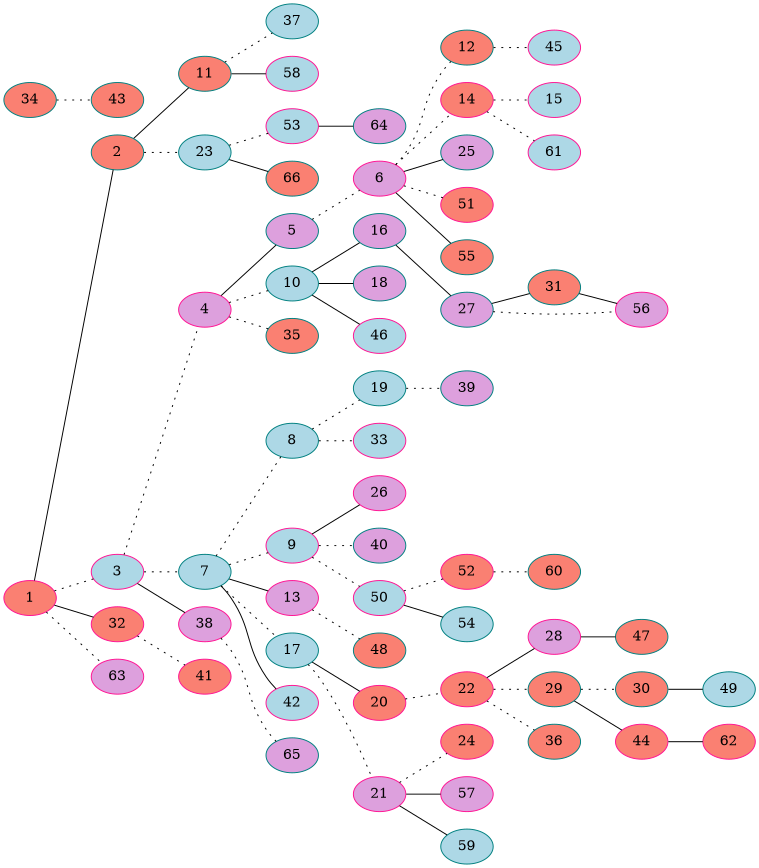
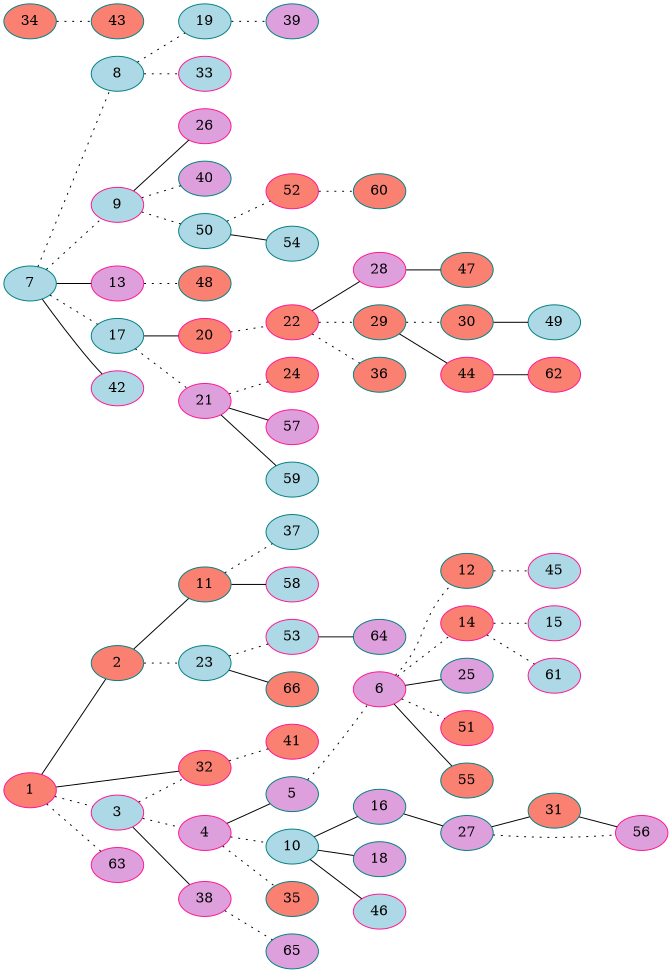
(161, 572) -> (161, 790)
(380, 598) -> (205, 231)
